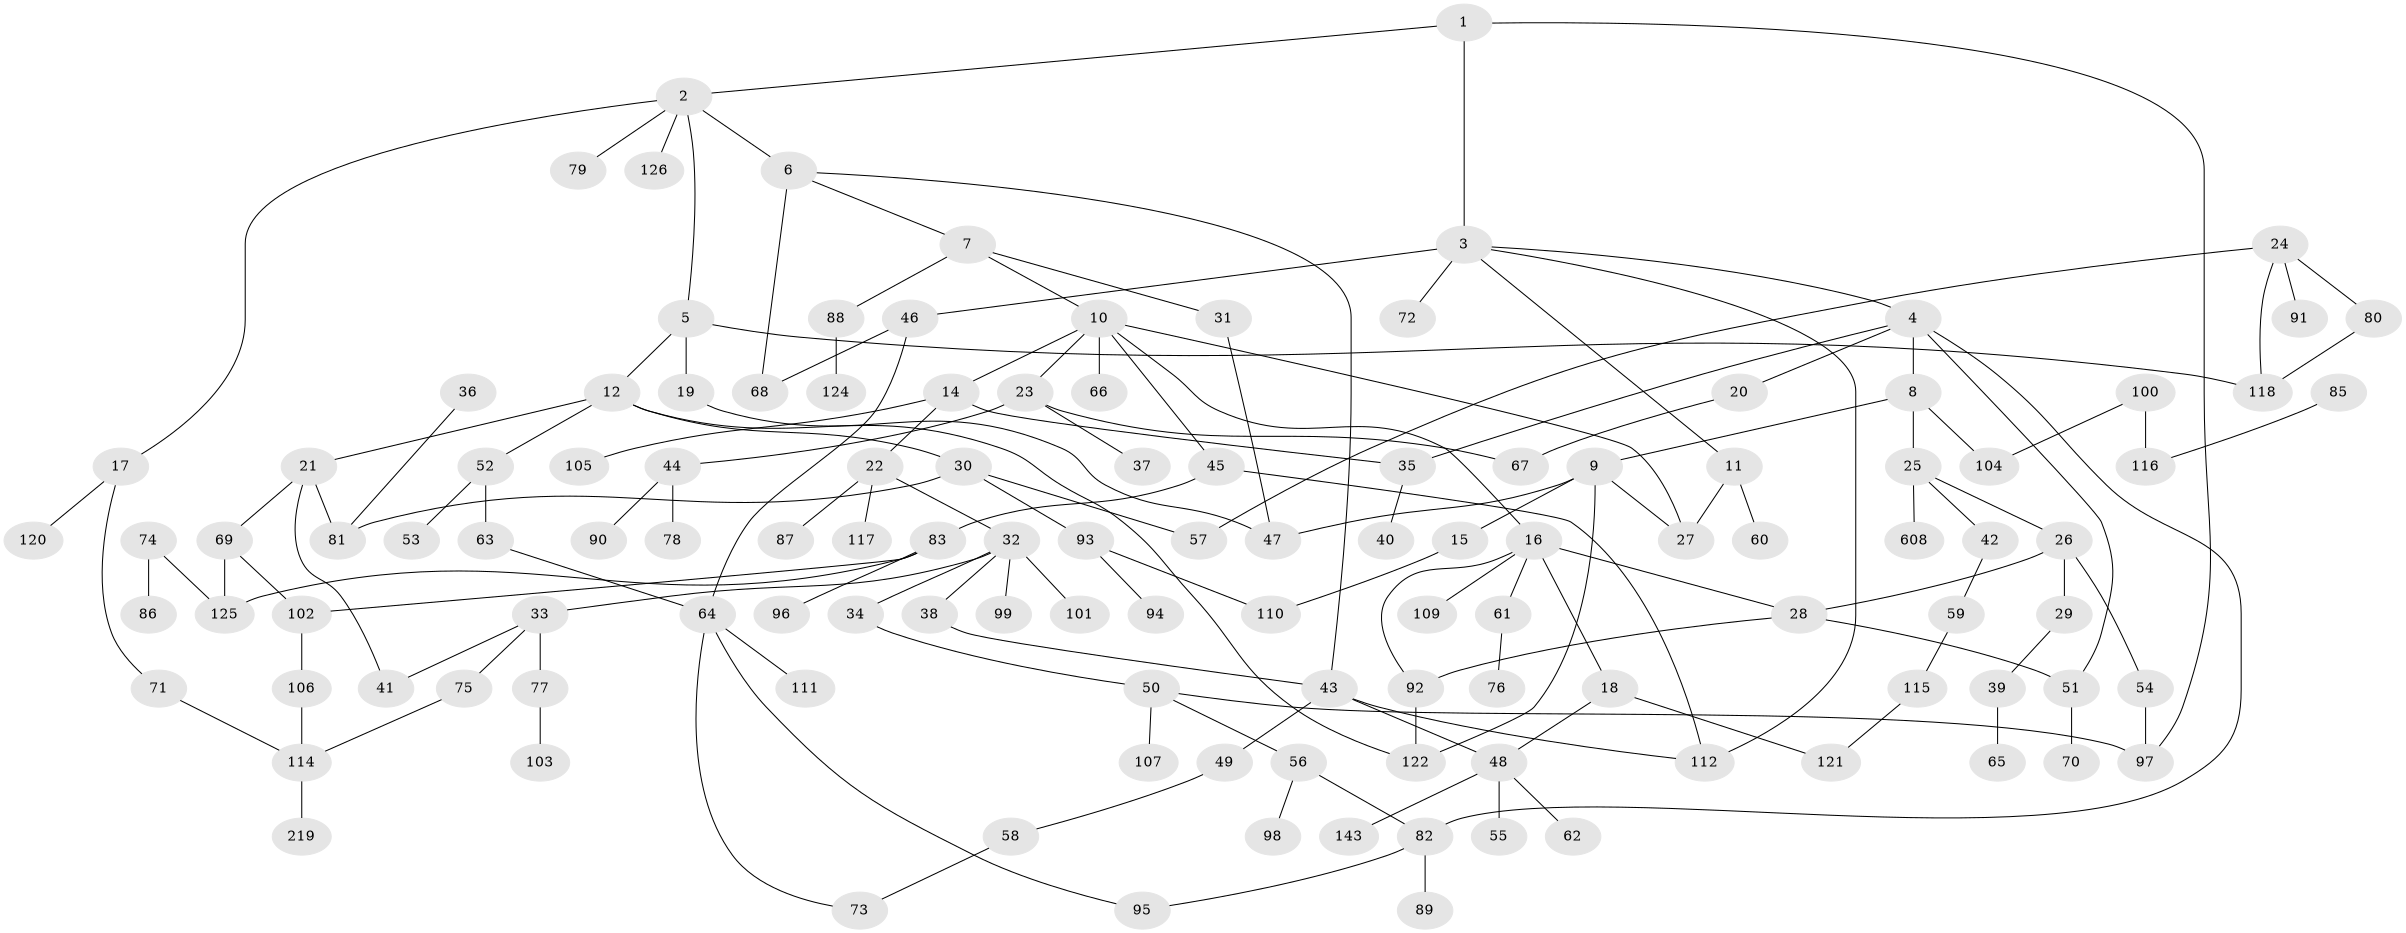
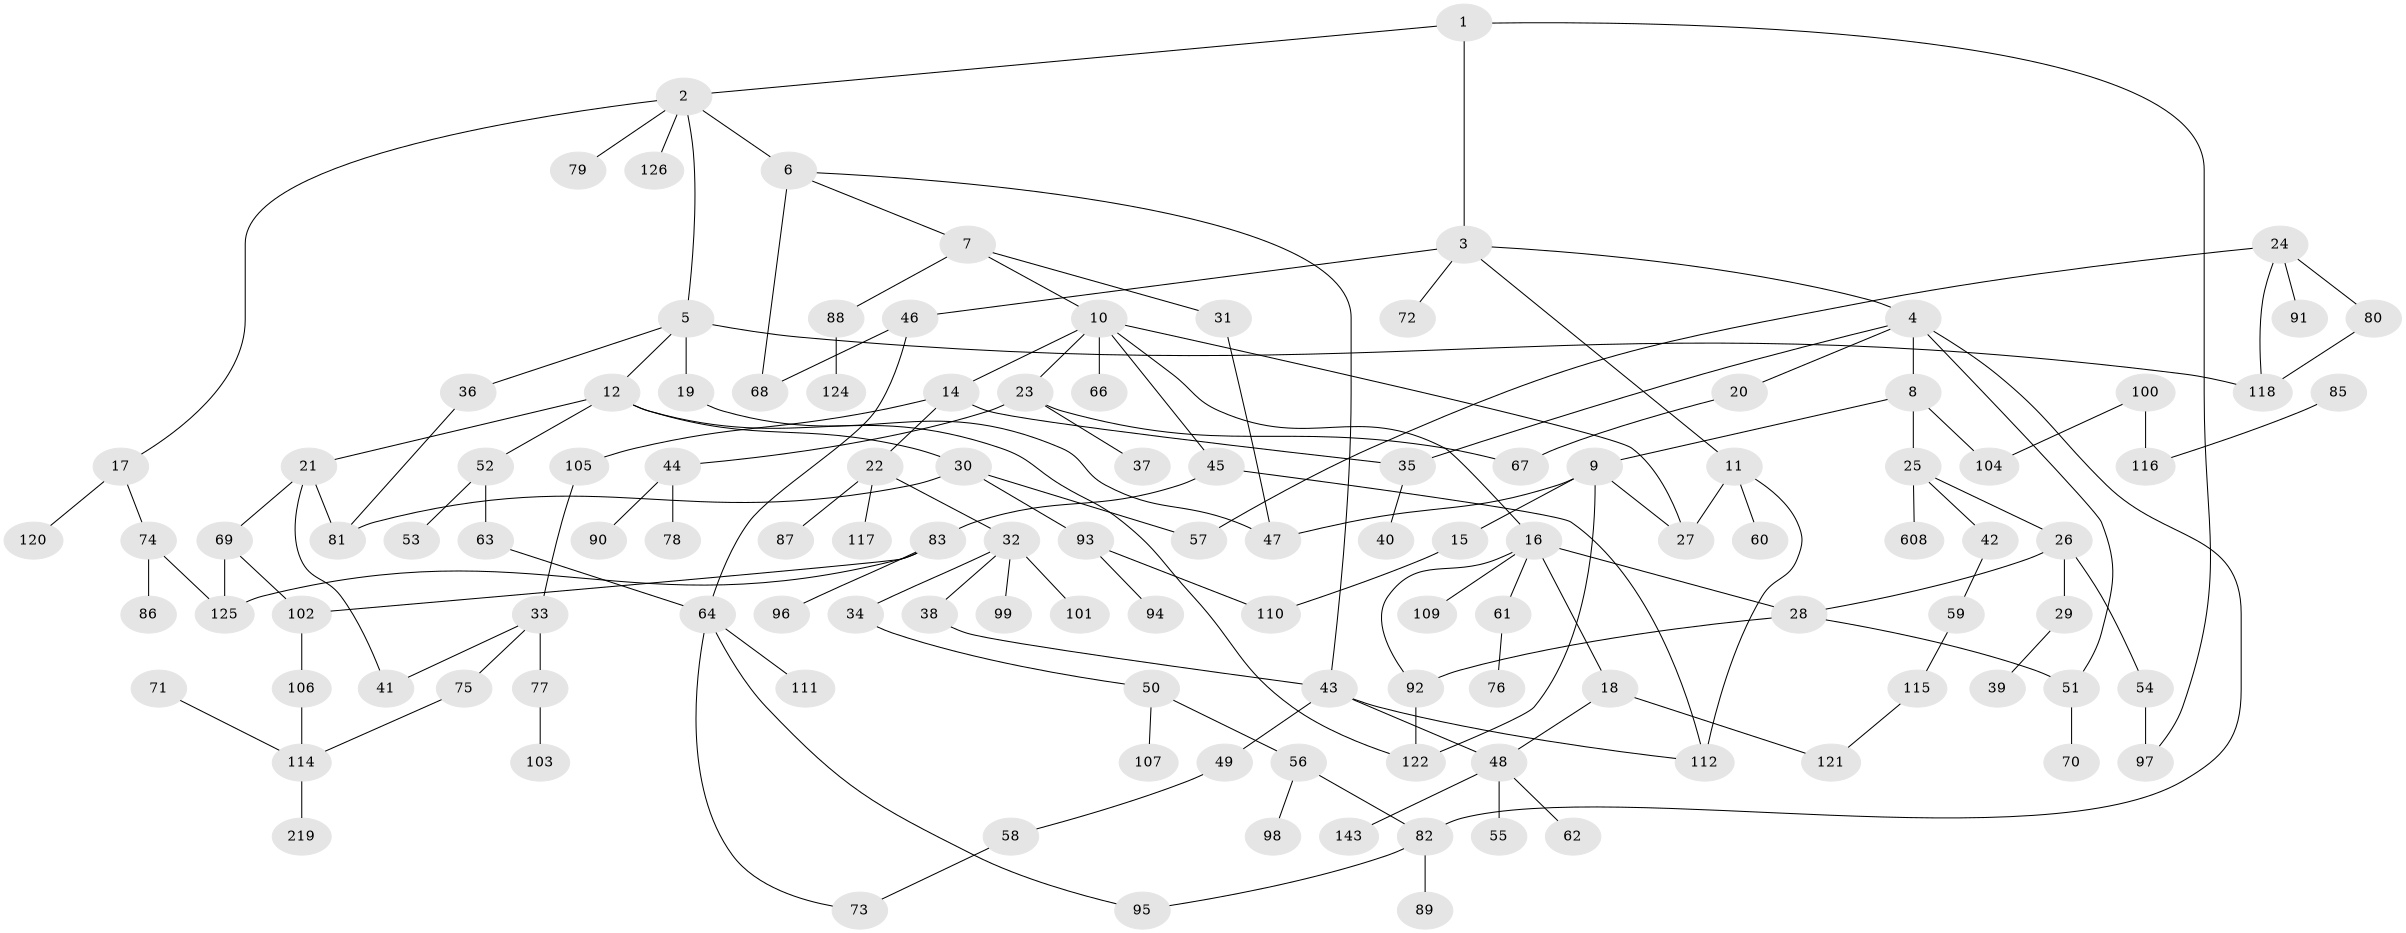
none -> (577, 356)
(1856, 399) -> (1765, 593)
(103, 585) -> (135, 503)
(780, 587) -> (557, 540)
(1653, 715) -> none
(1998, 763) -> none
